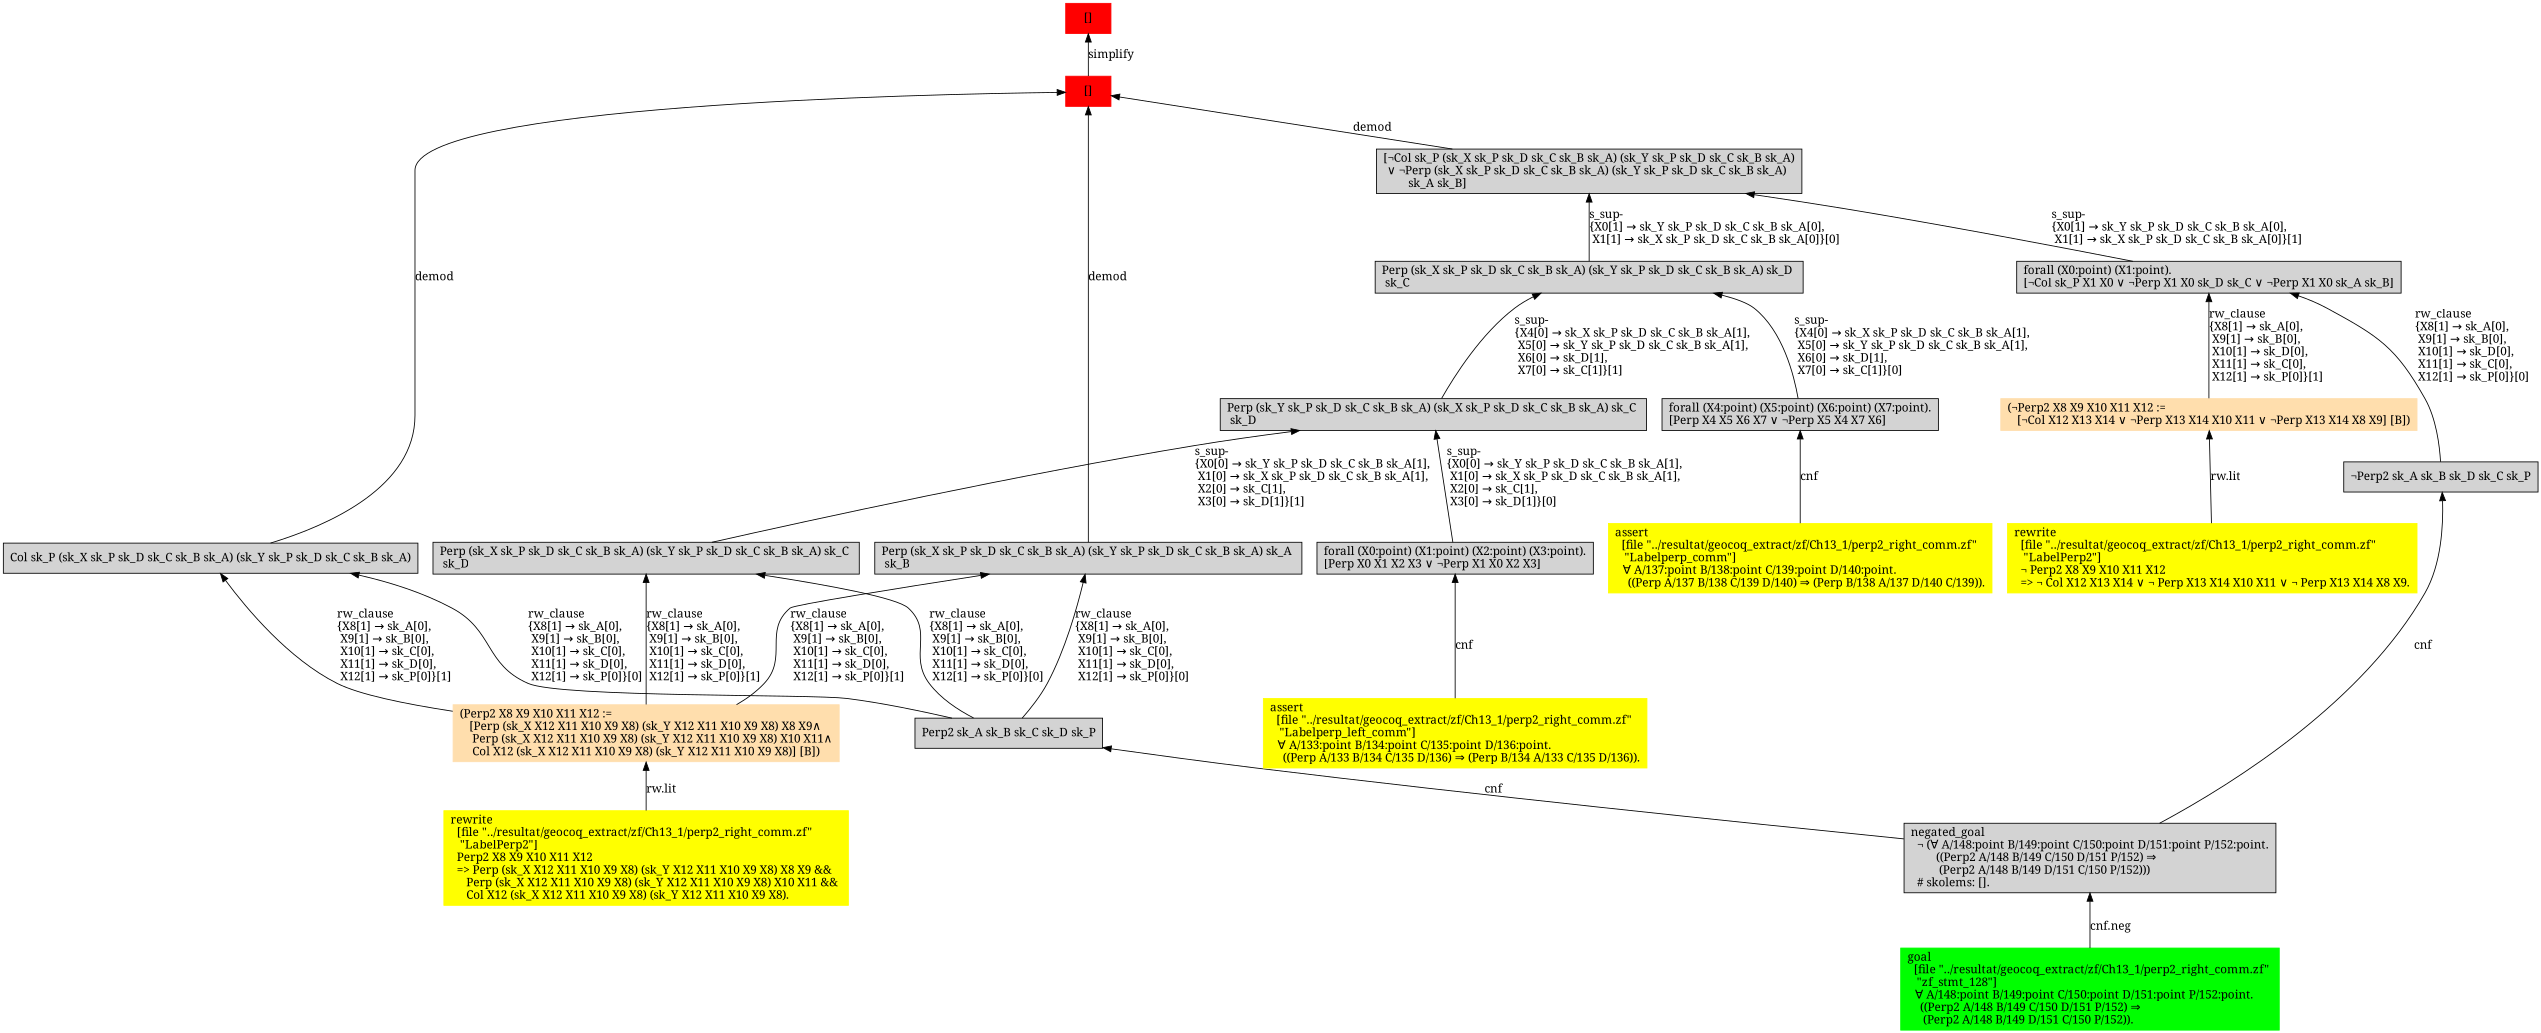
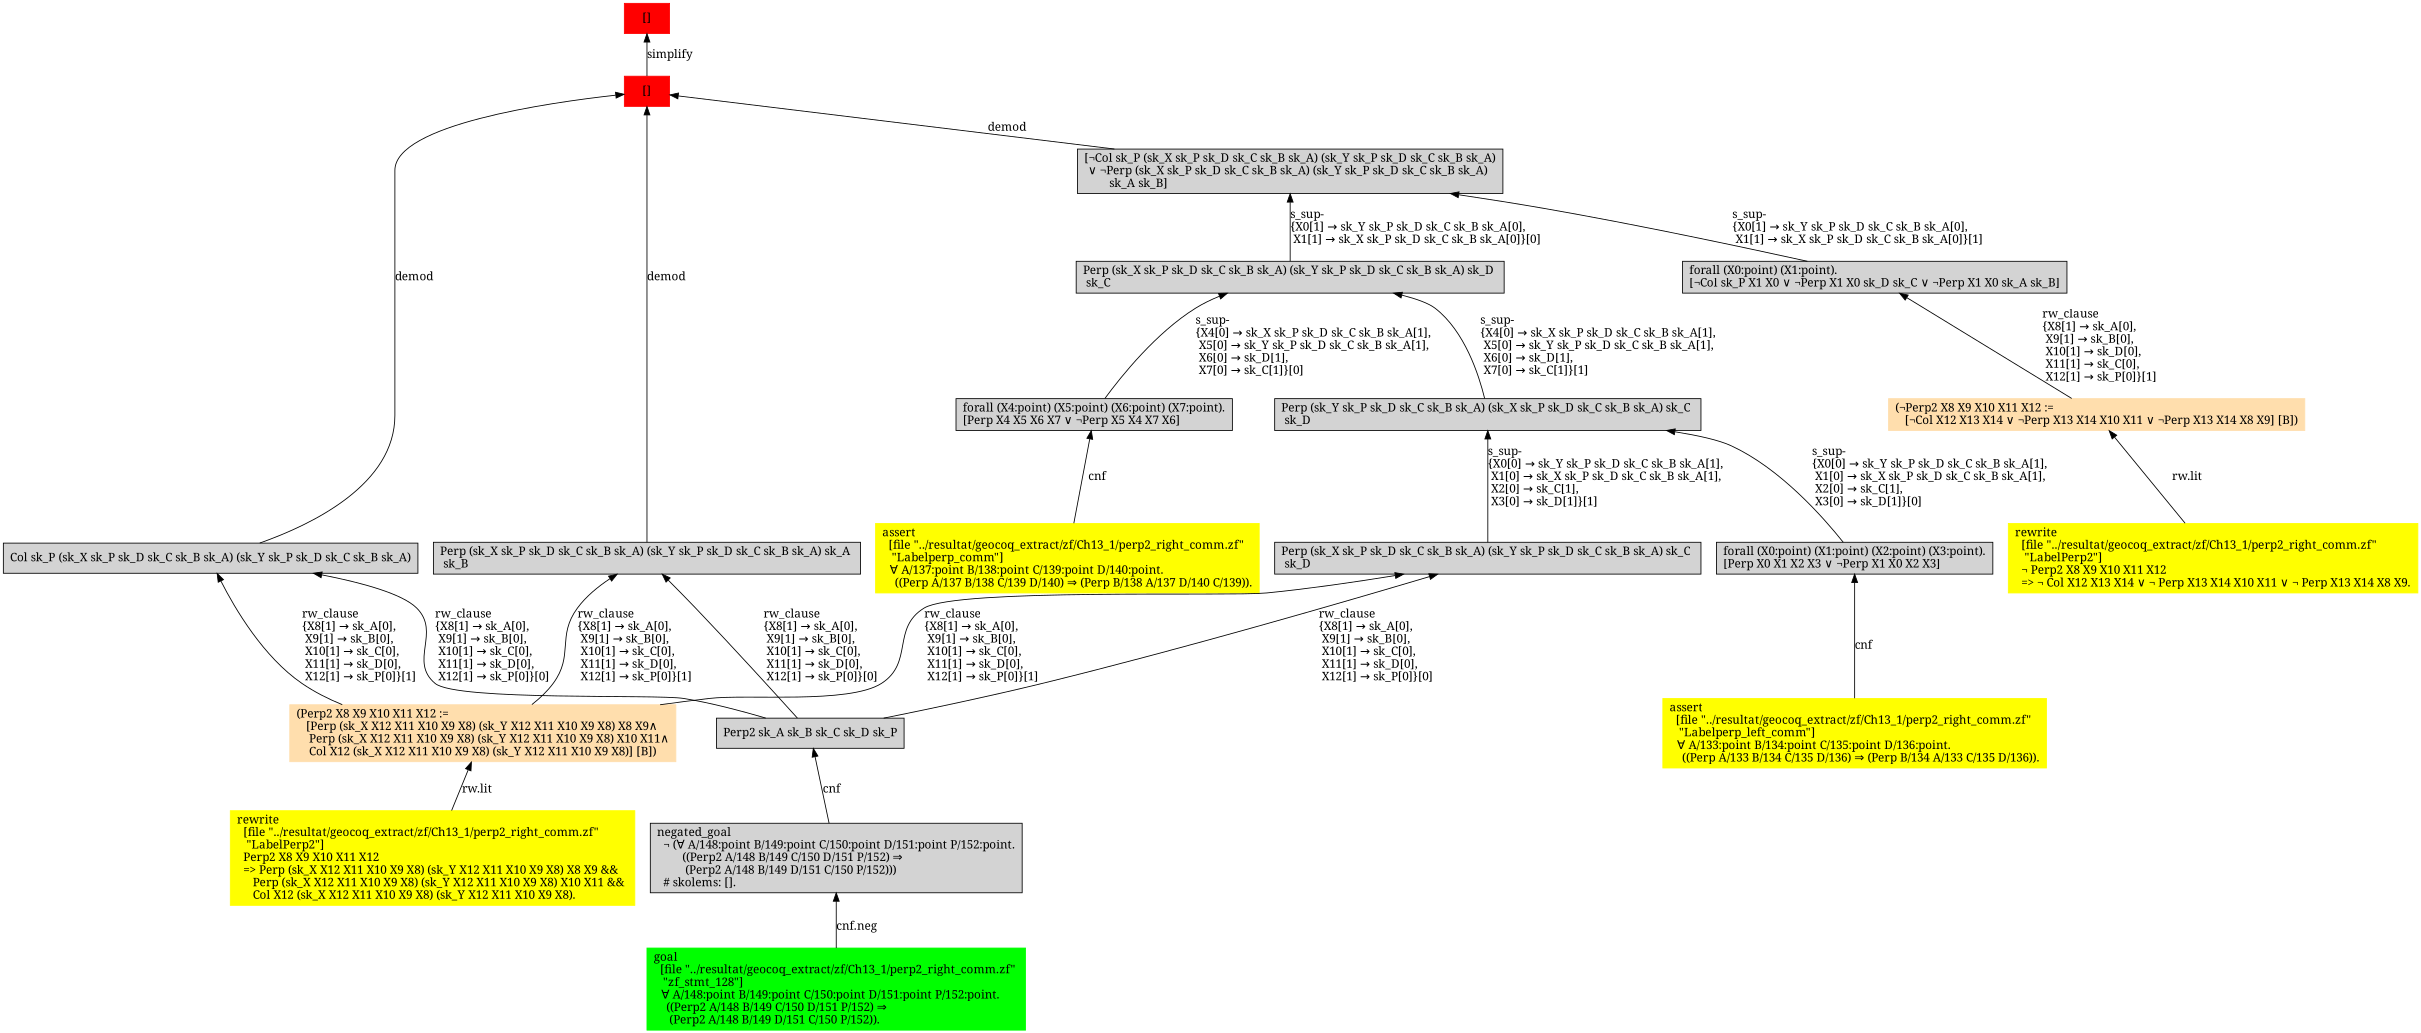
(2441, 477) -> none
